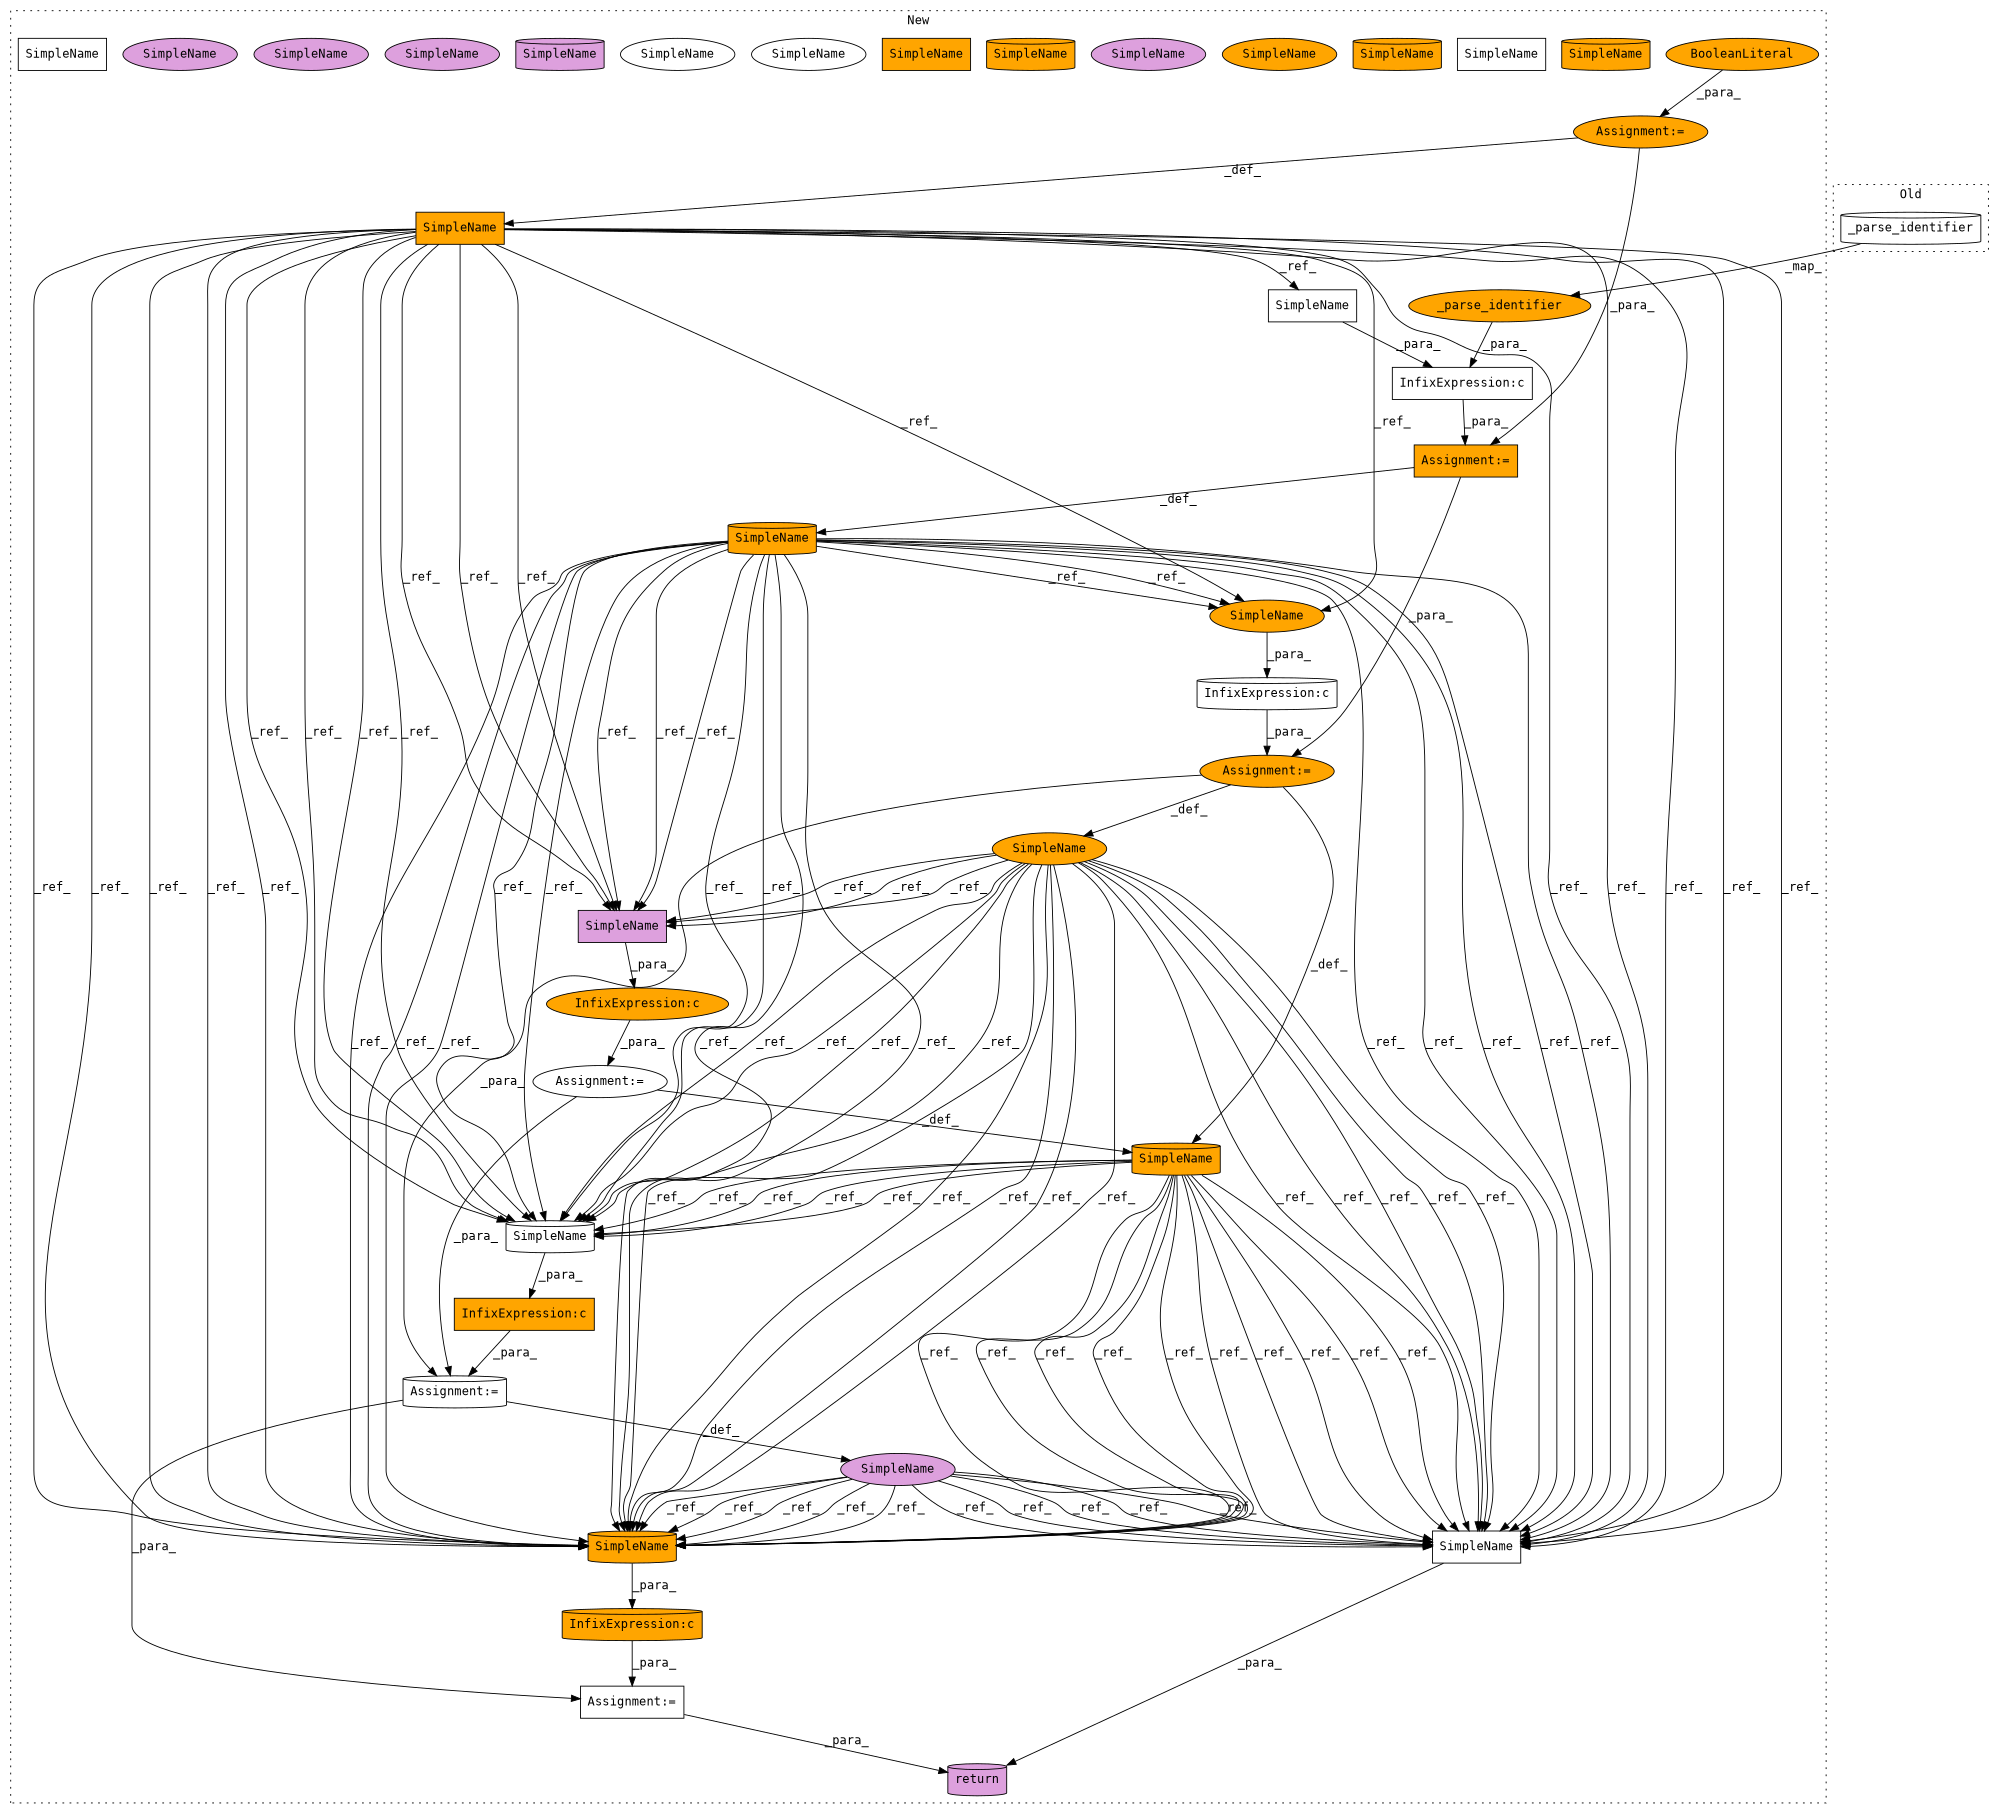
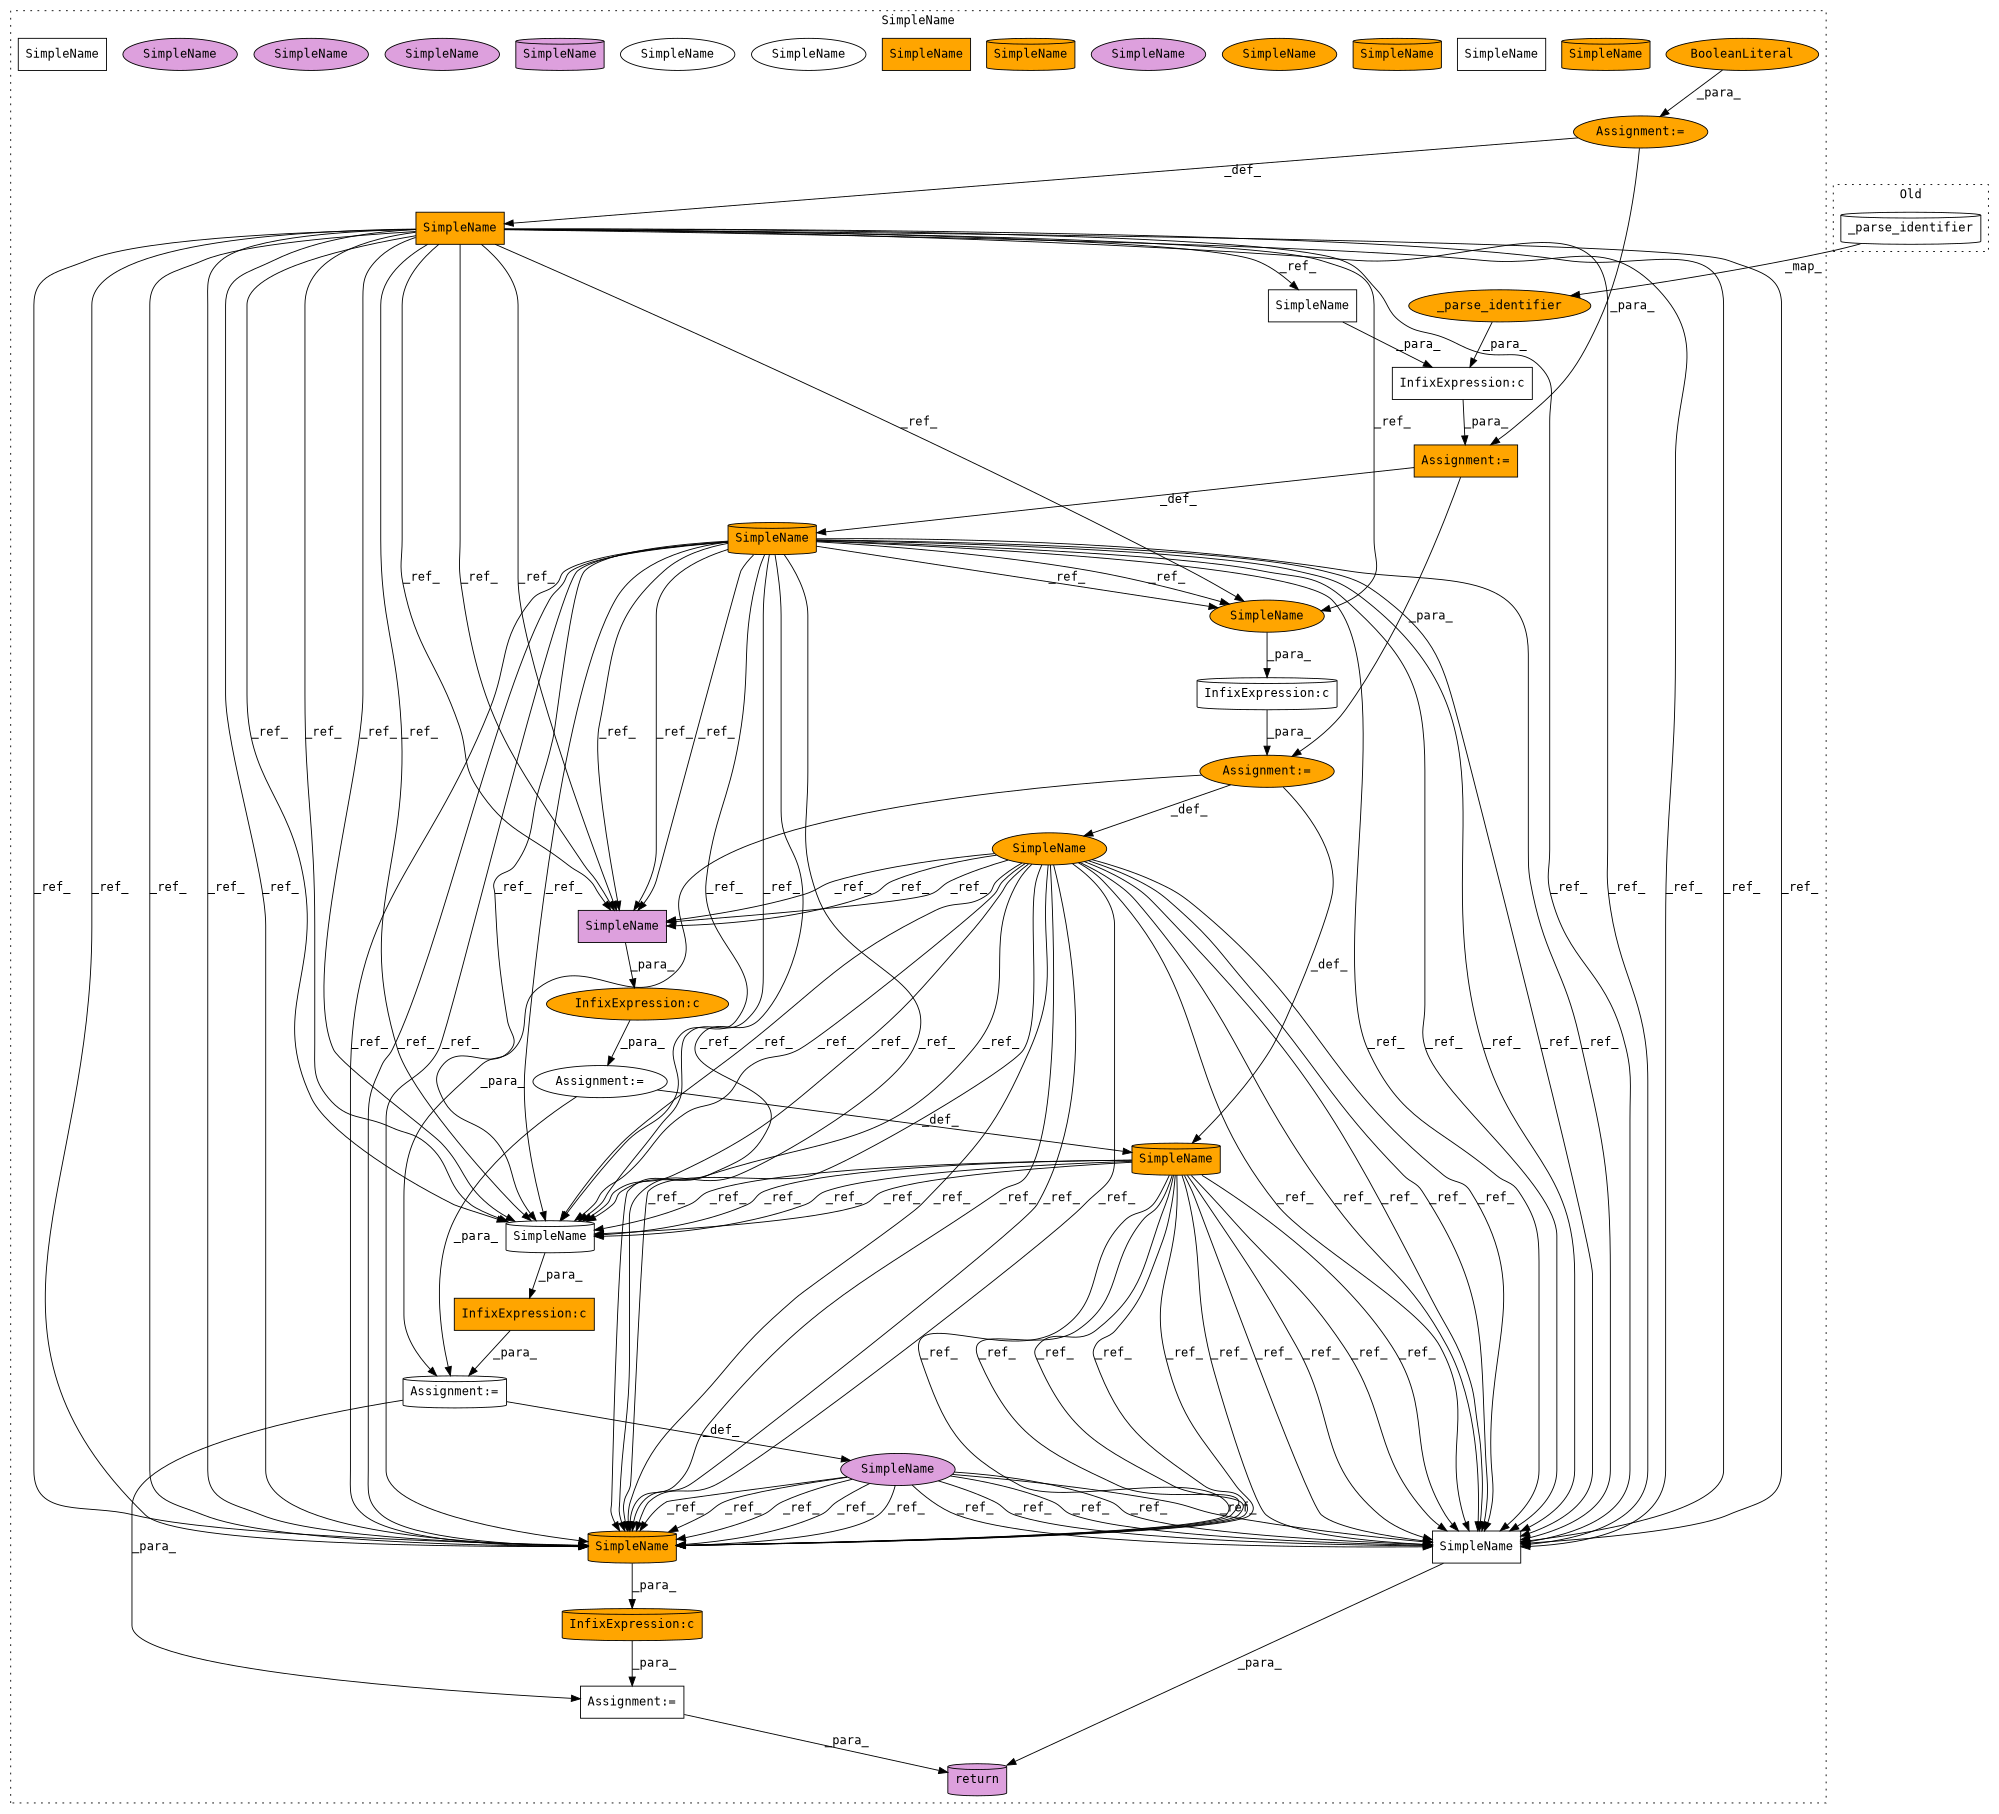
(918, 21) -> (918, 21)
